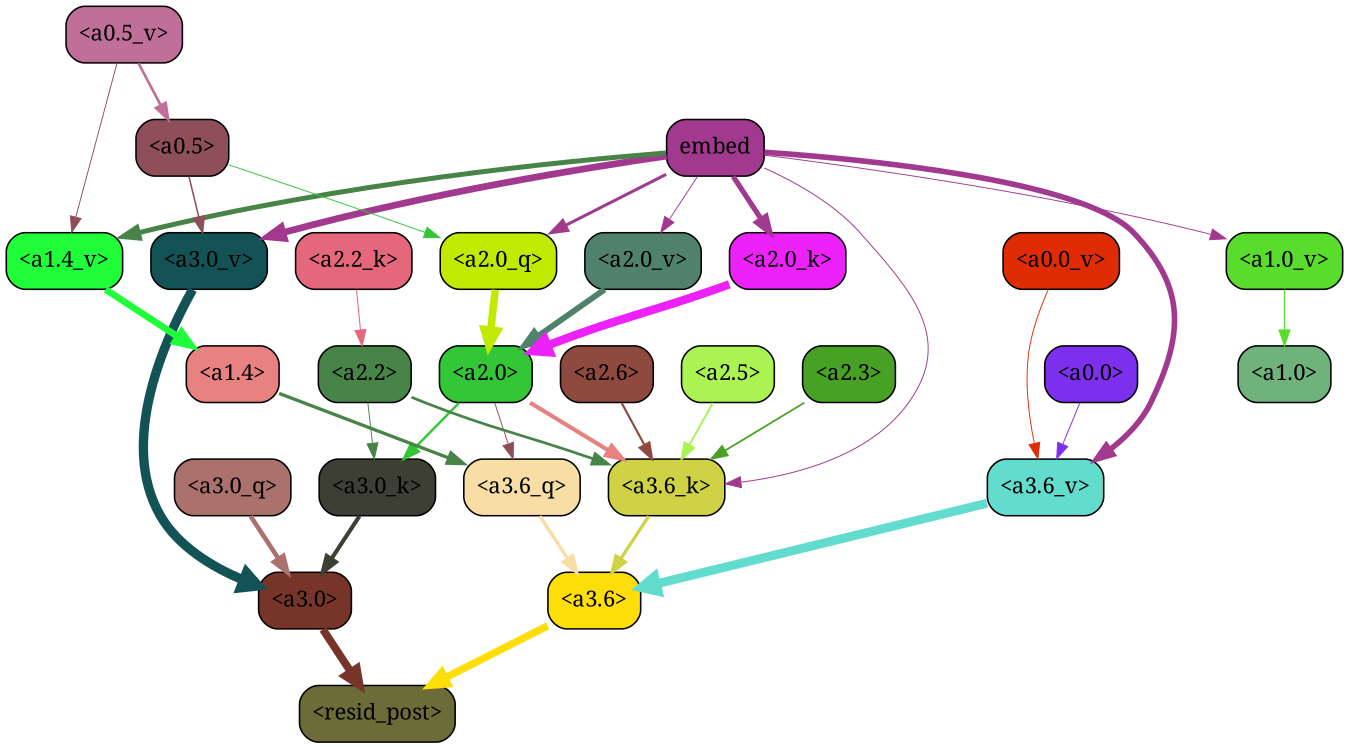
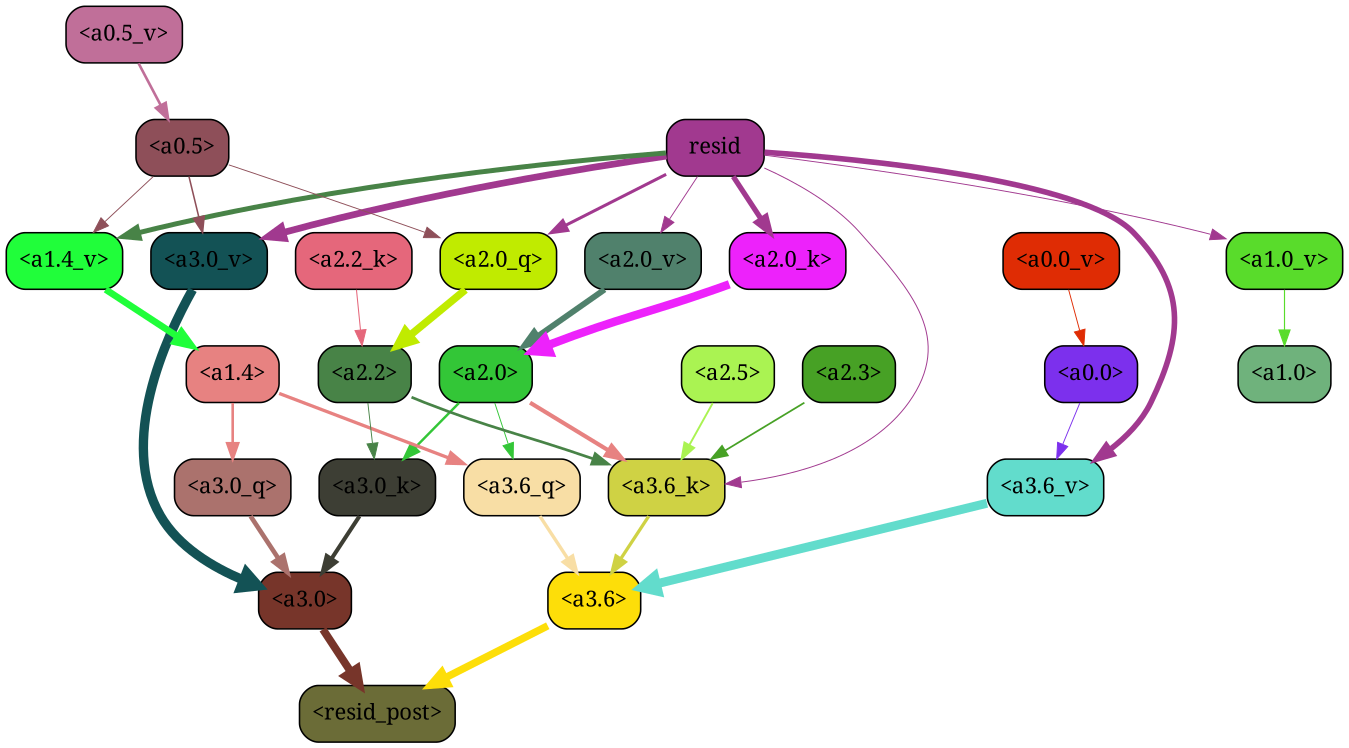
(96, 140) -> (129, 199)
(715, 148) -> (715, 148)
(342, 203) -> (342, 203)
(493, 310) -> (437, 313)
(1028, 365) -> (1074, 310)
(607, 374) -> none
(500, 418) -> (500, 418)
none -> (233, 423)
(360, 424) -> (360, 424)
